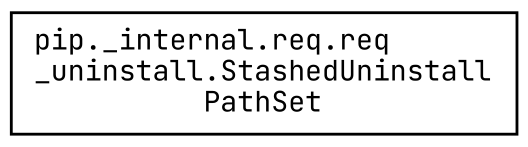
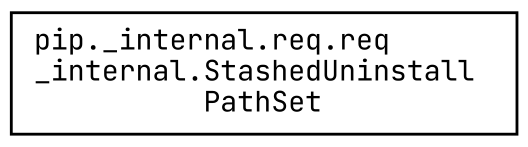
(264, 73) -> (264, 73)
